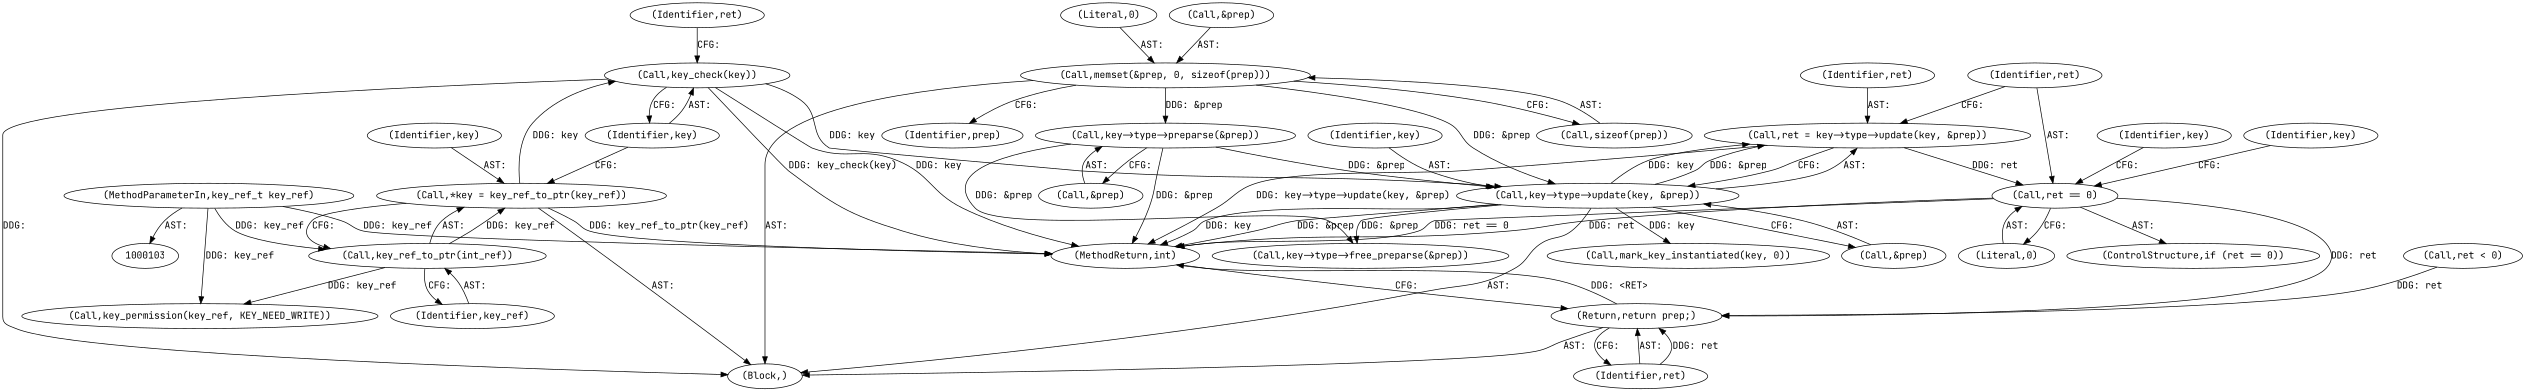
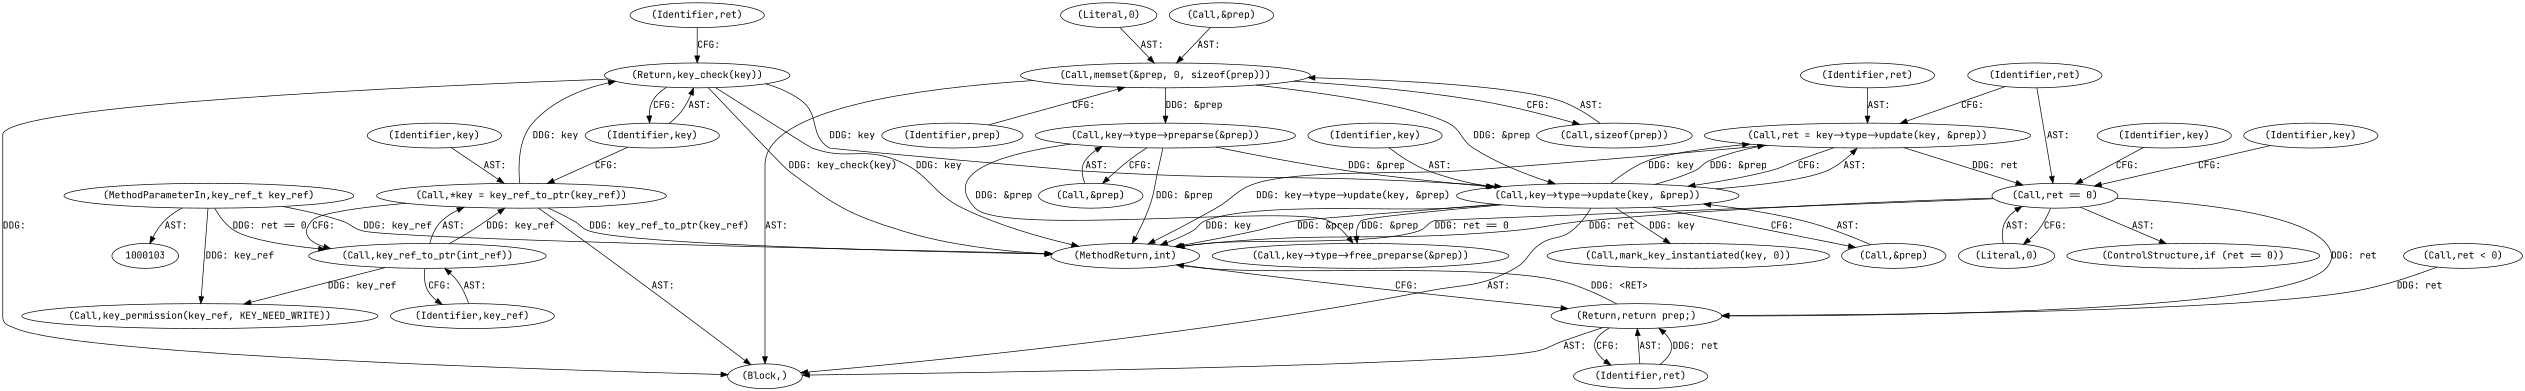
(697, 75) -> (697, 75)
(1024, 97) -> (1053, 107)
(270, 226) -> (270, 226)
